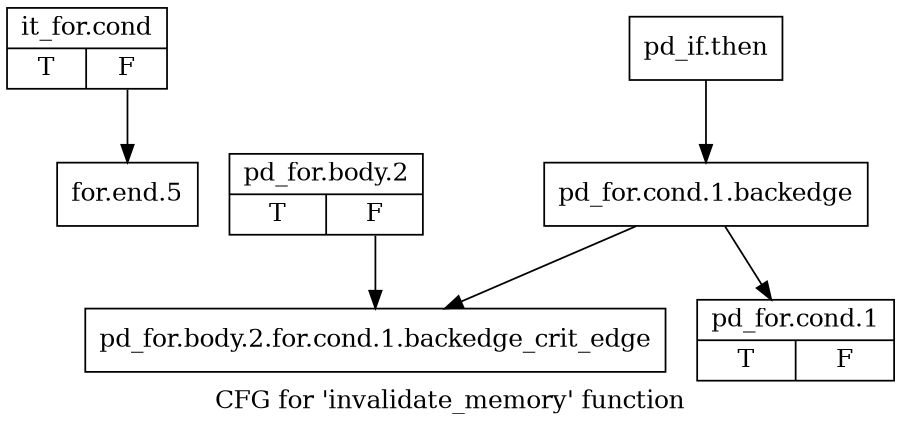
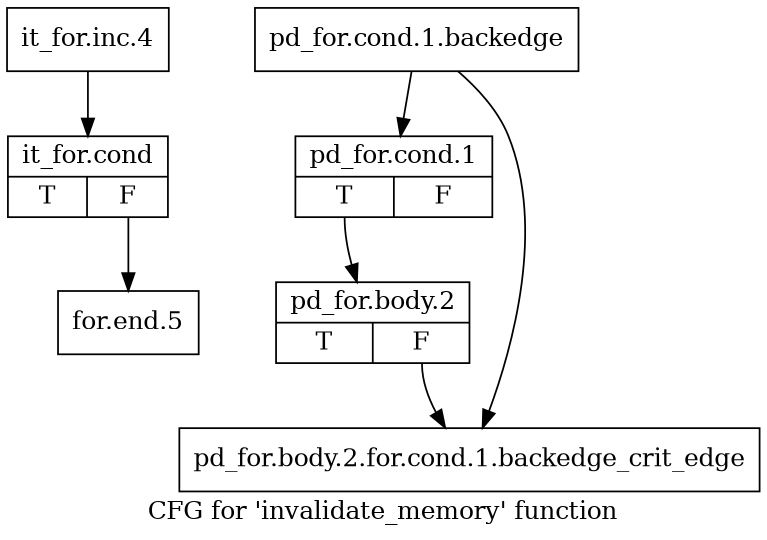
none -> (88, 40)
(706, 48) -> none
none -> (347, 242)
